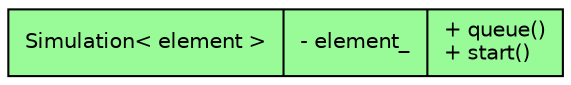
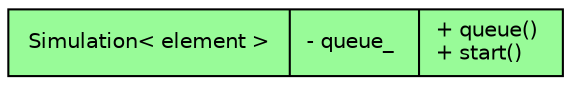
(355, 42) -> (351, 42)
